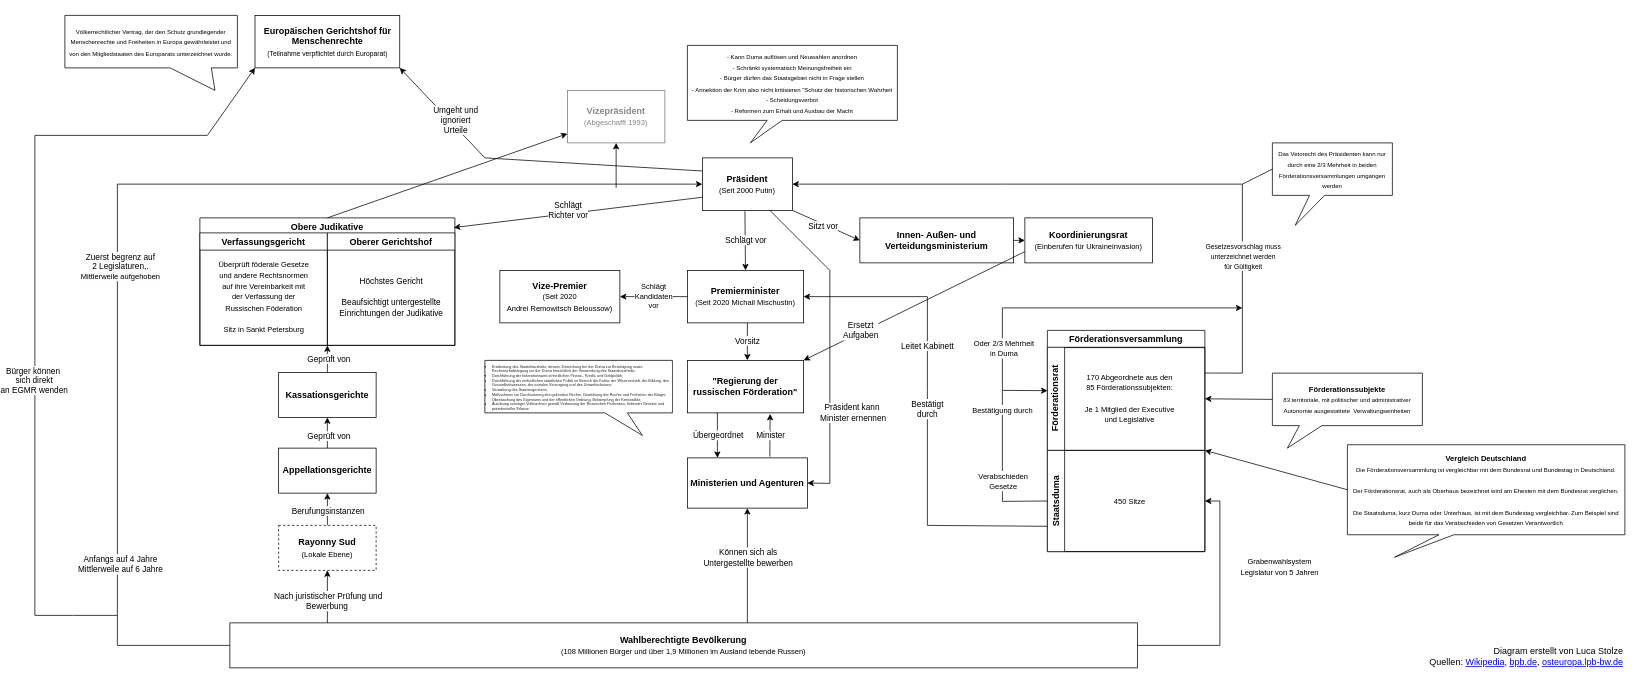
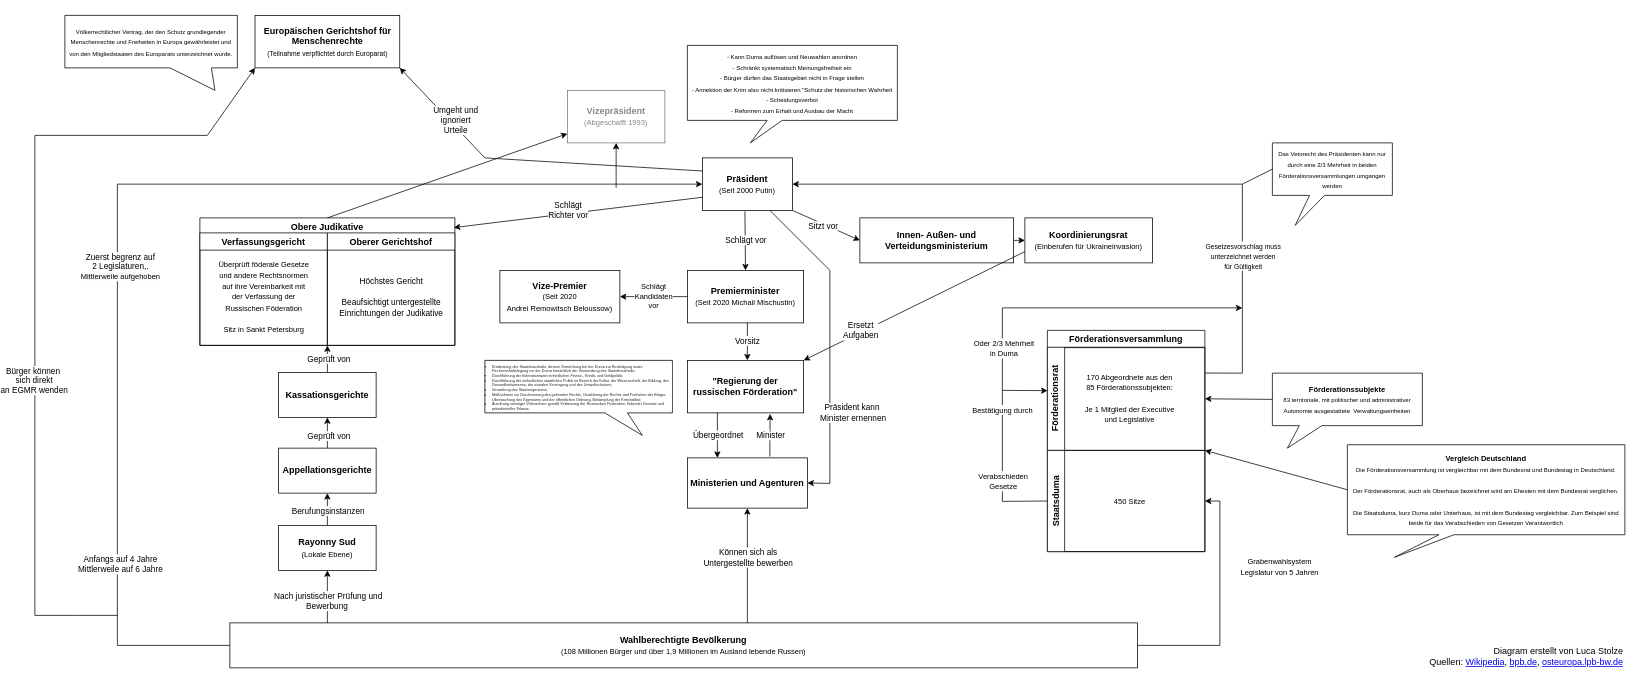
(927, 383) -> none
(327, 548) -> (327, 548)
